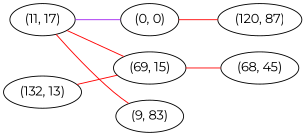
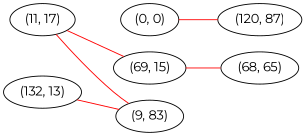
(98, 20) -> none
(260, 68) -> (260, 68)
(92, 81) -> (98, 105)
